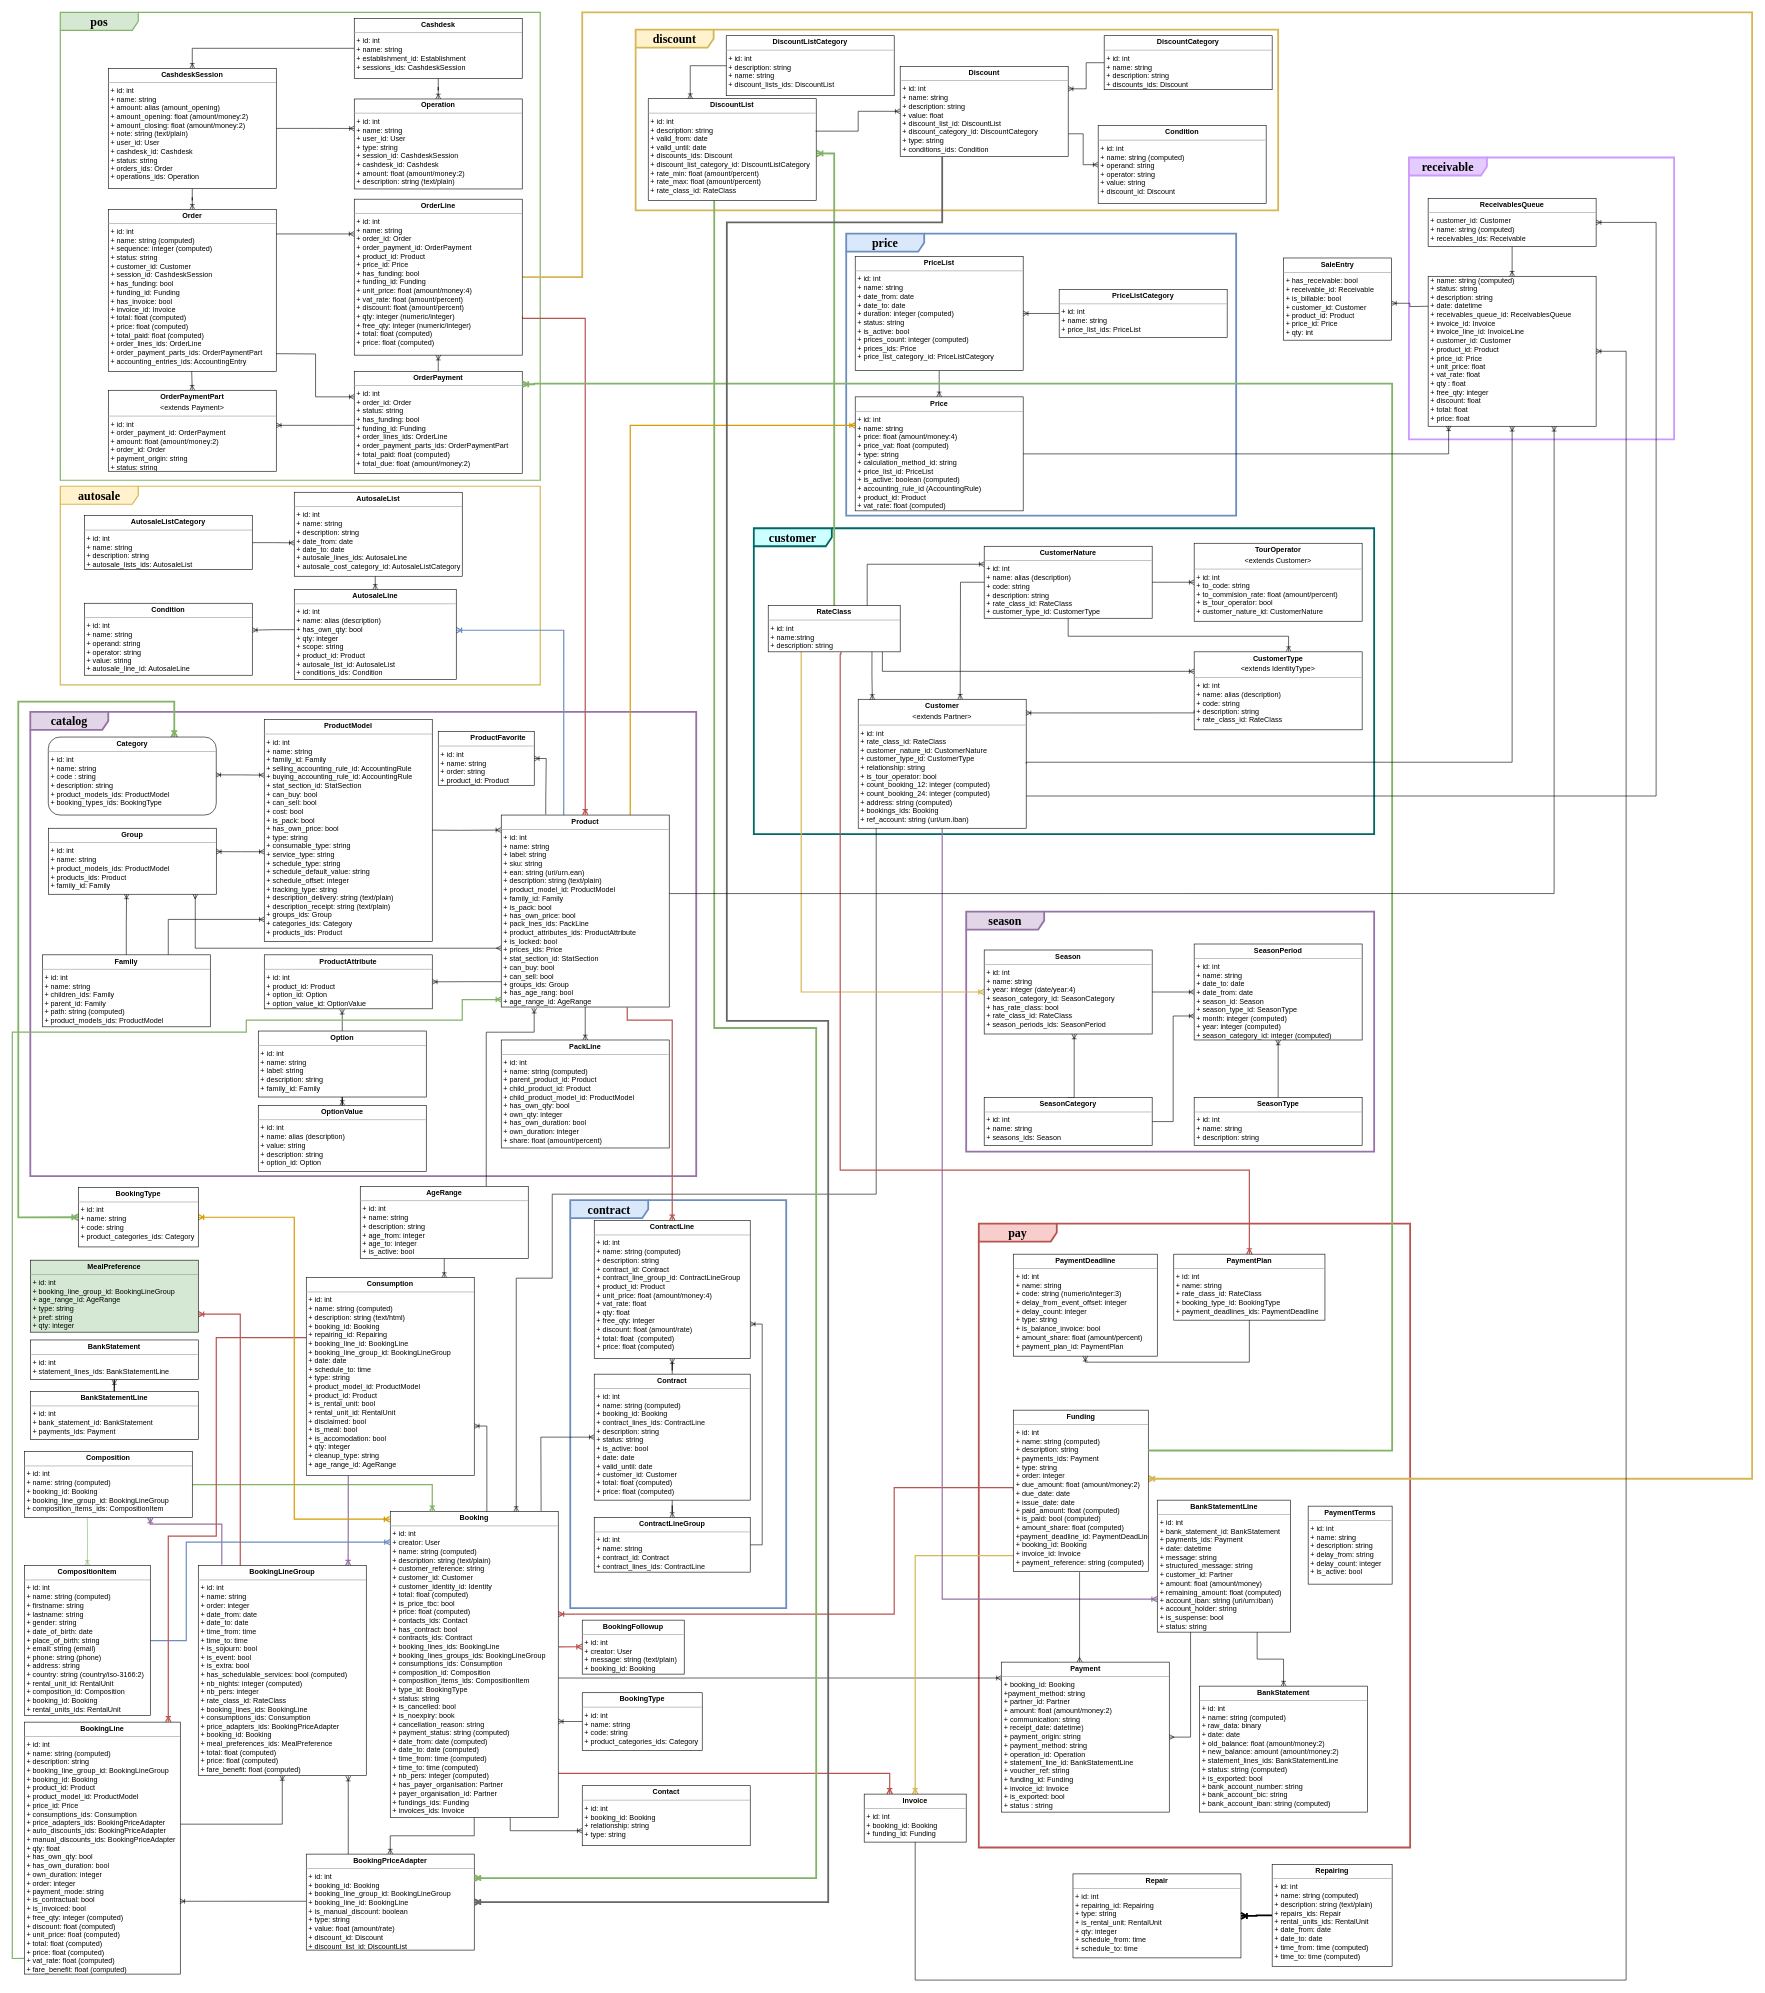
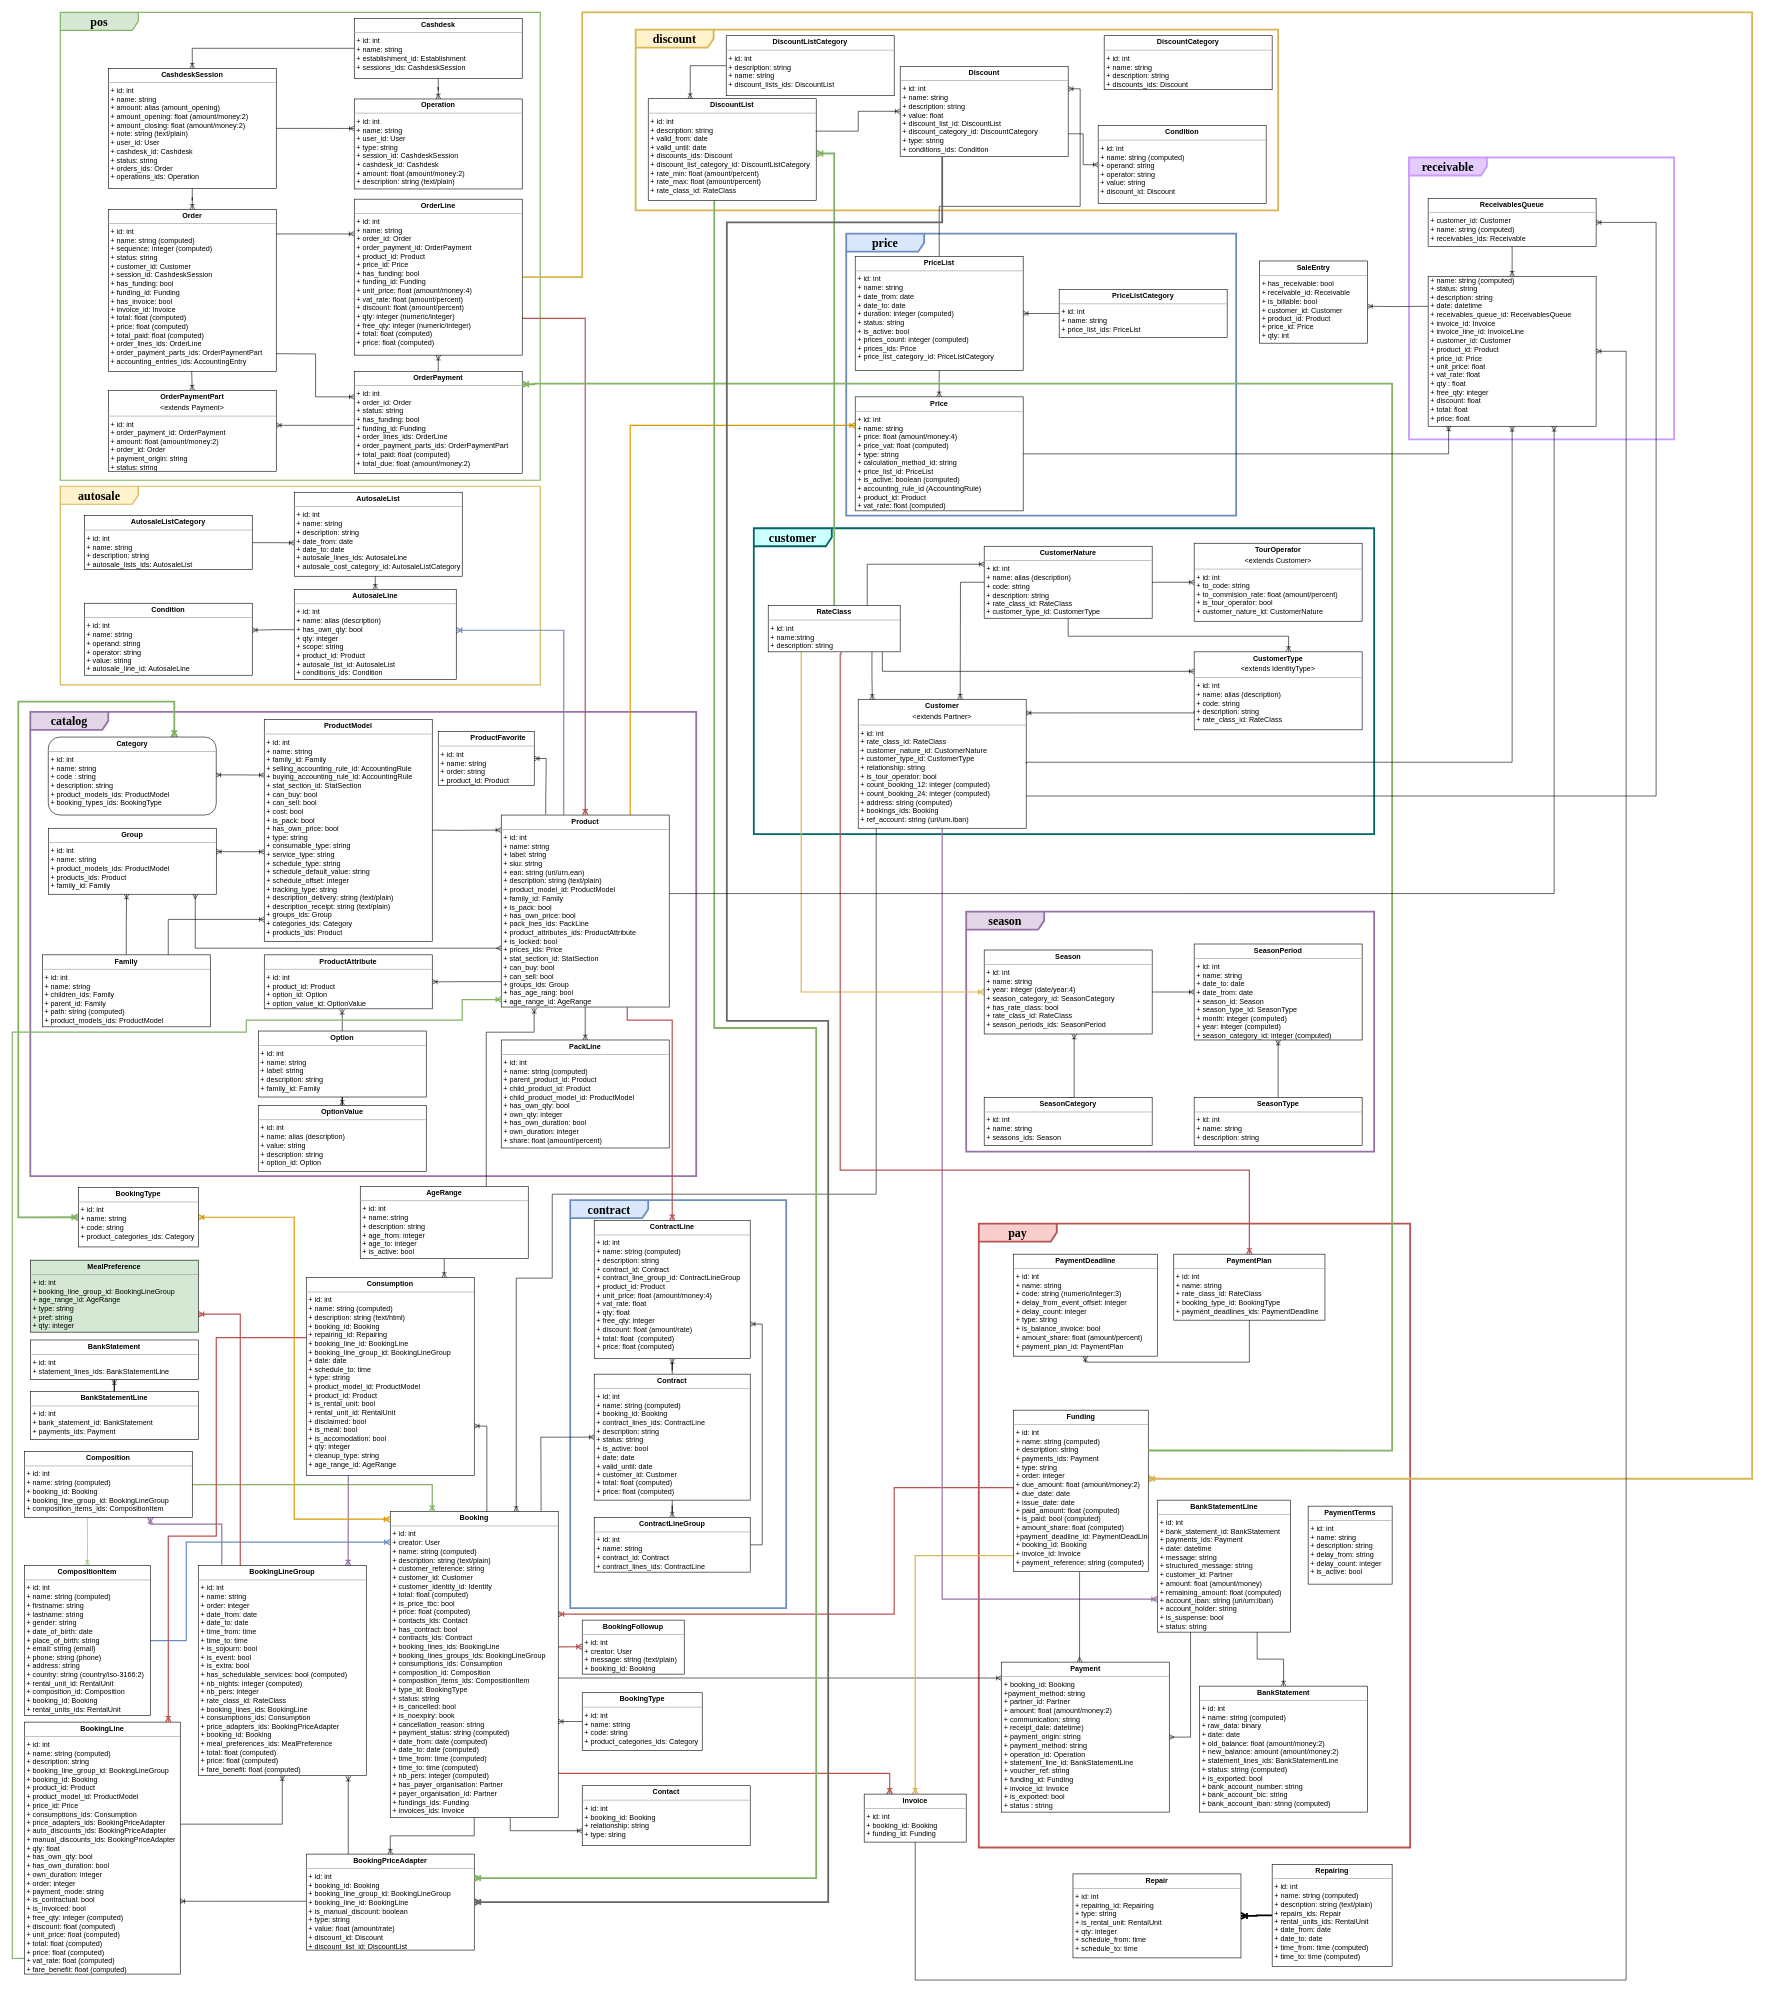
(1086, 71) -> (1044, 206)
(1338, 299) -> (1314, 302)
(1164, 1122) -> none
